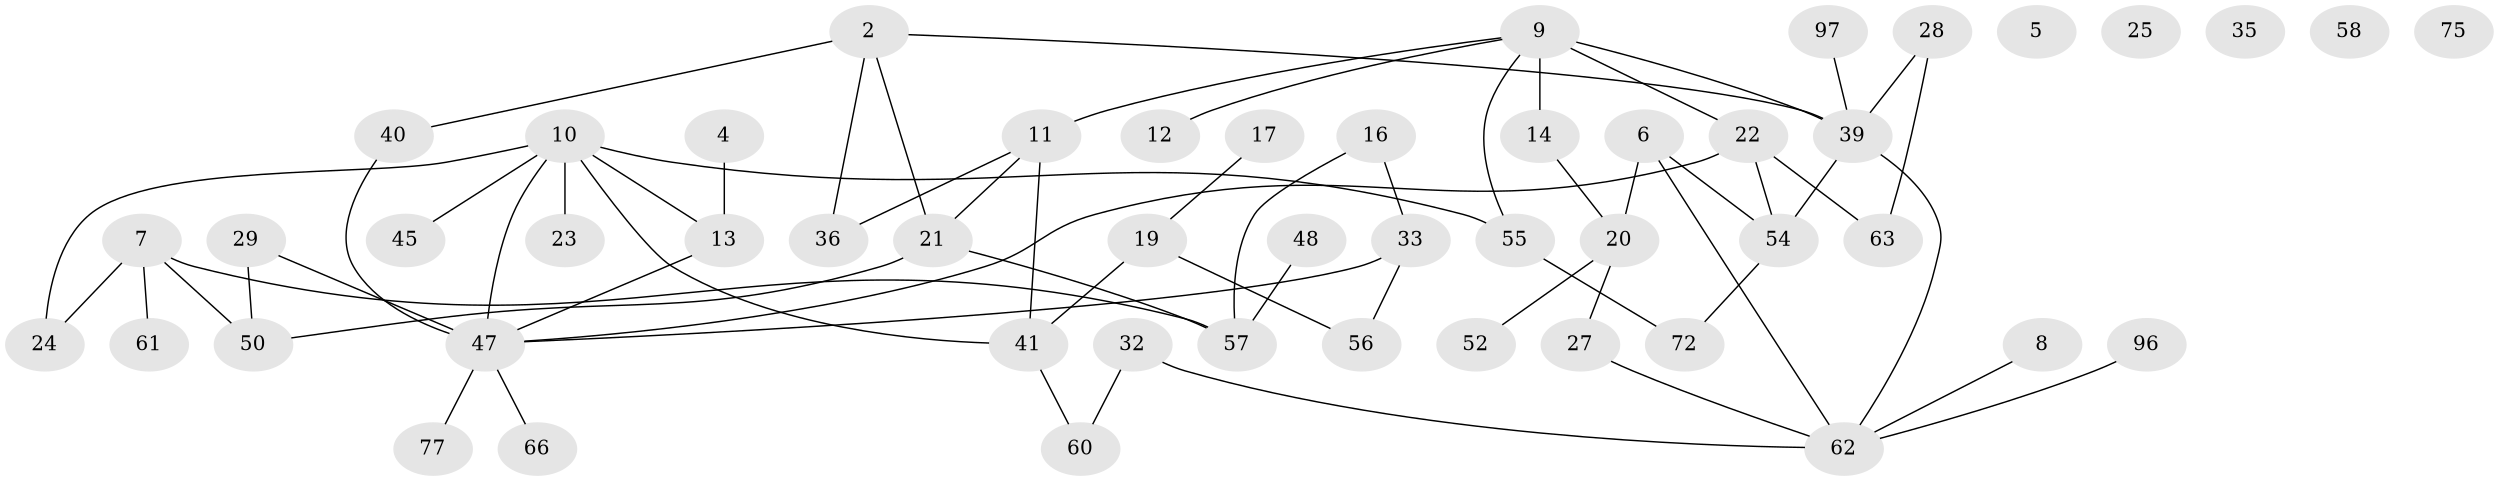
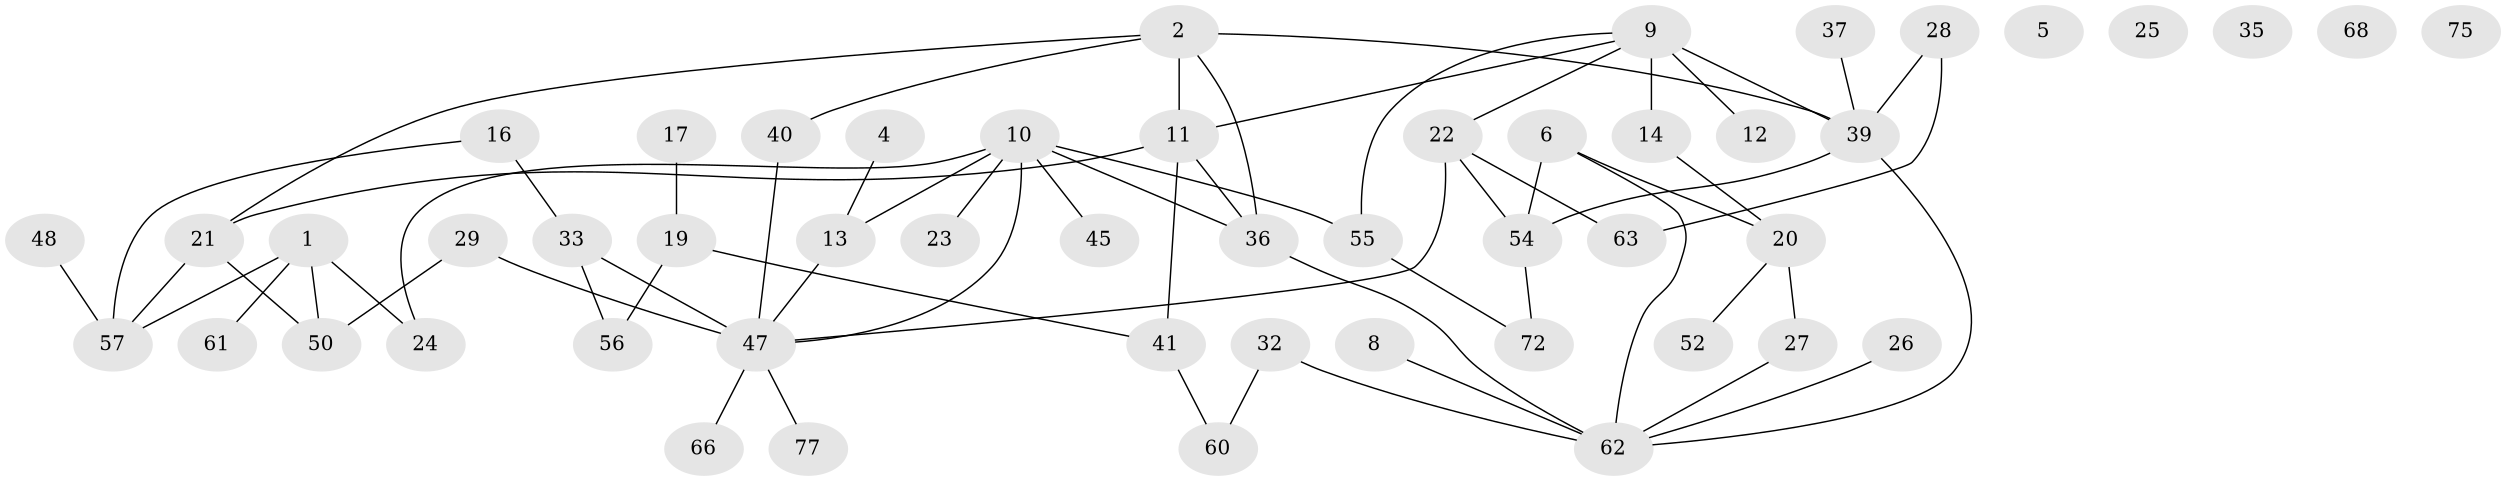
(1828, 32) -> (1835, 32)
(2350, 32) -> (2357, 32)
none -> (1179, 84)
(142, 240) -> (309, 240)
(758, 305) -> (1139, 188)
none -> (1444, 332)
(2147, 345) -> (1902, 345)
